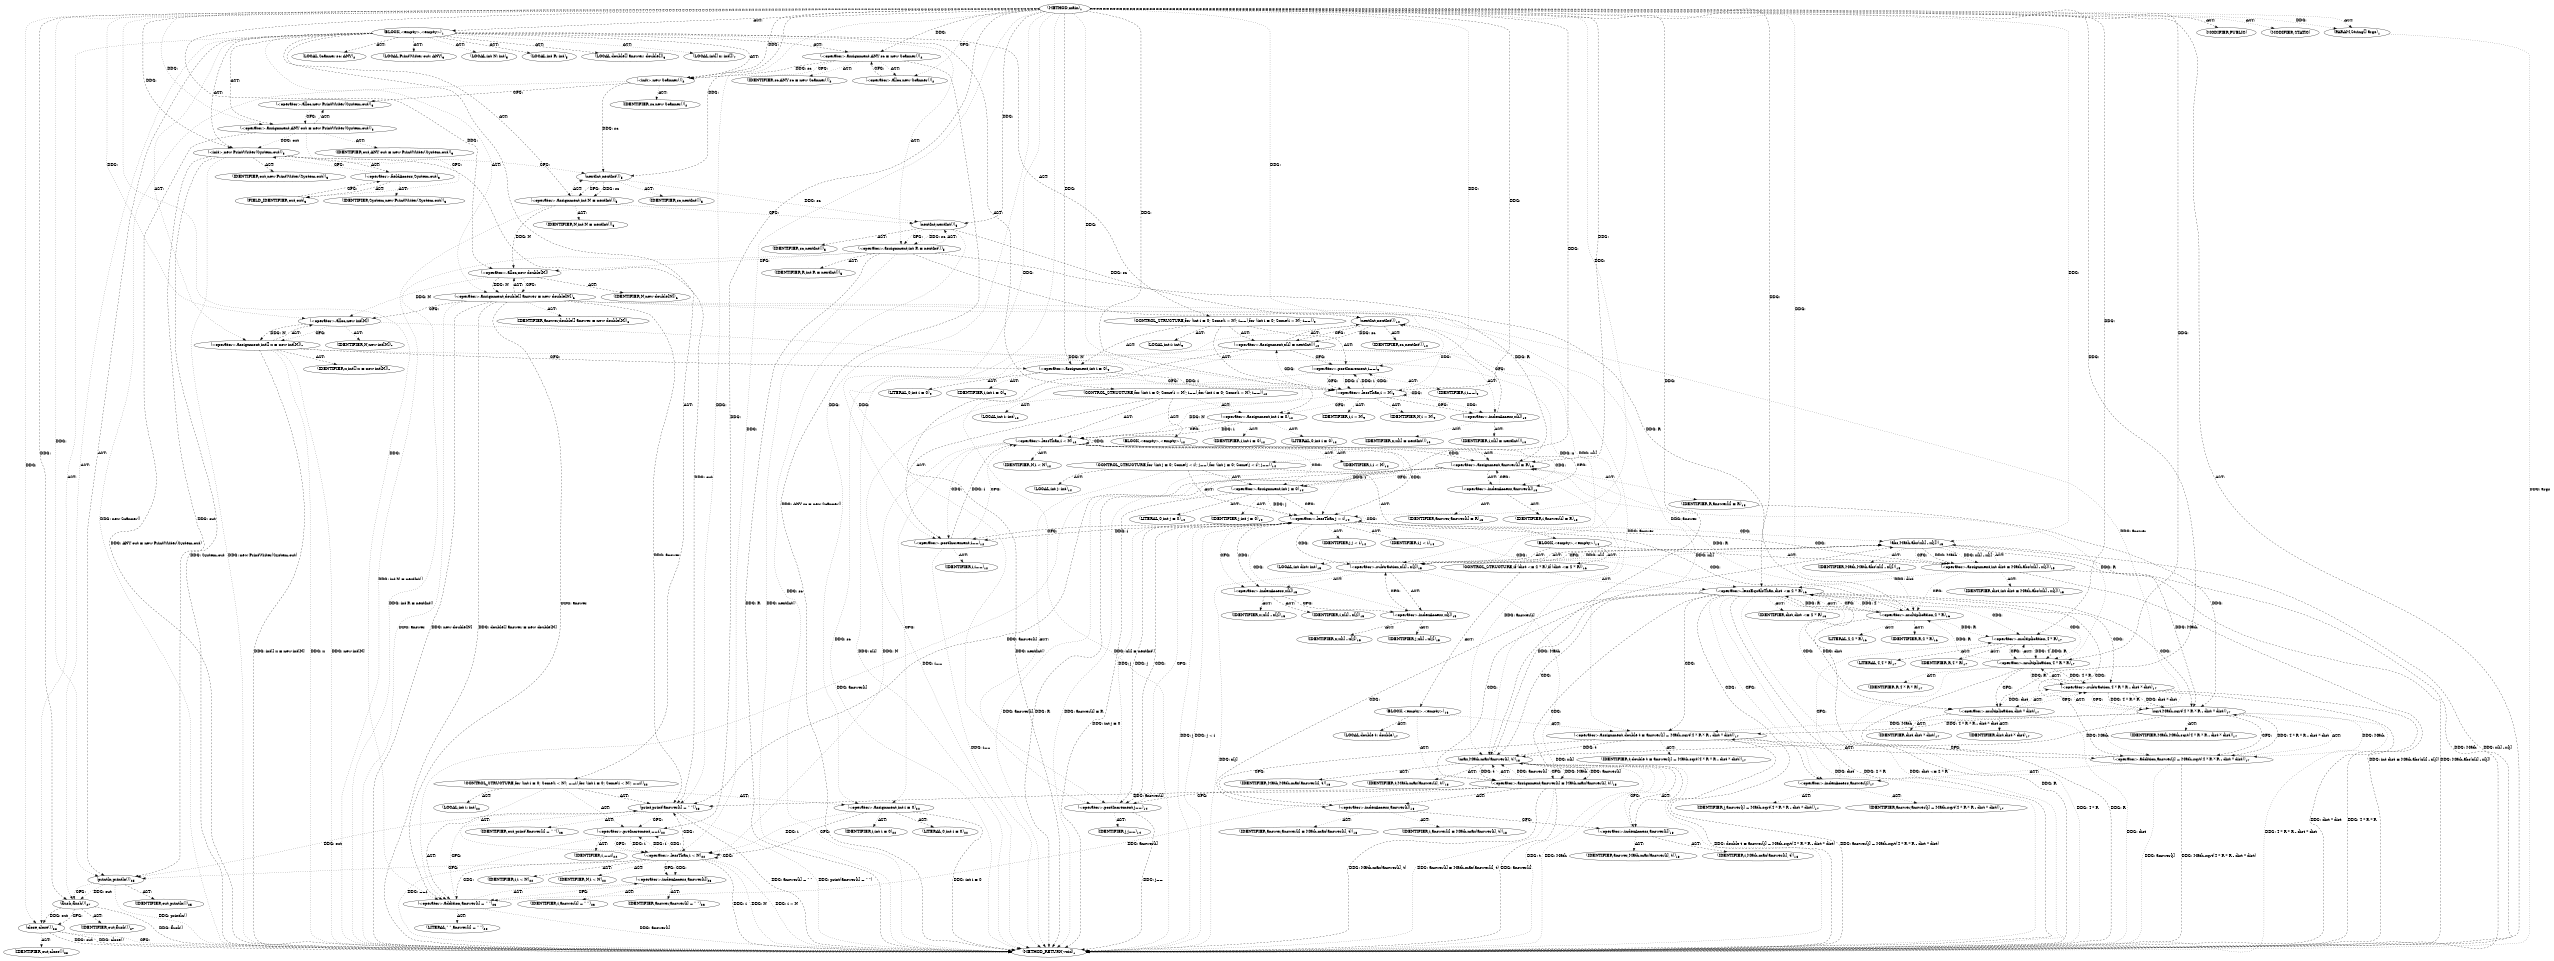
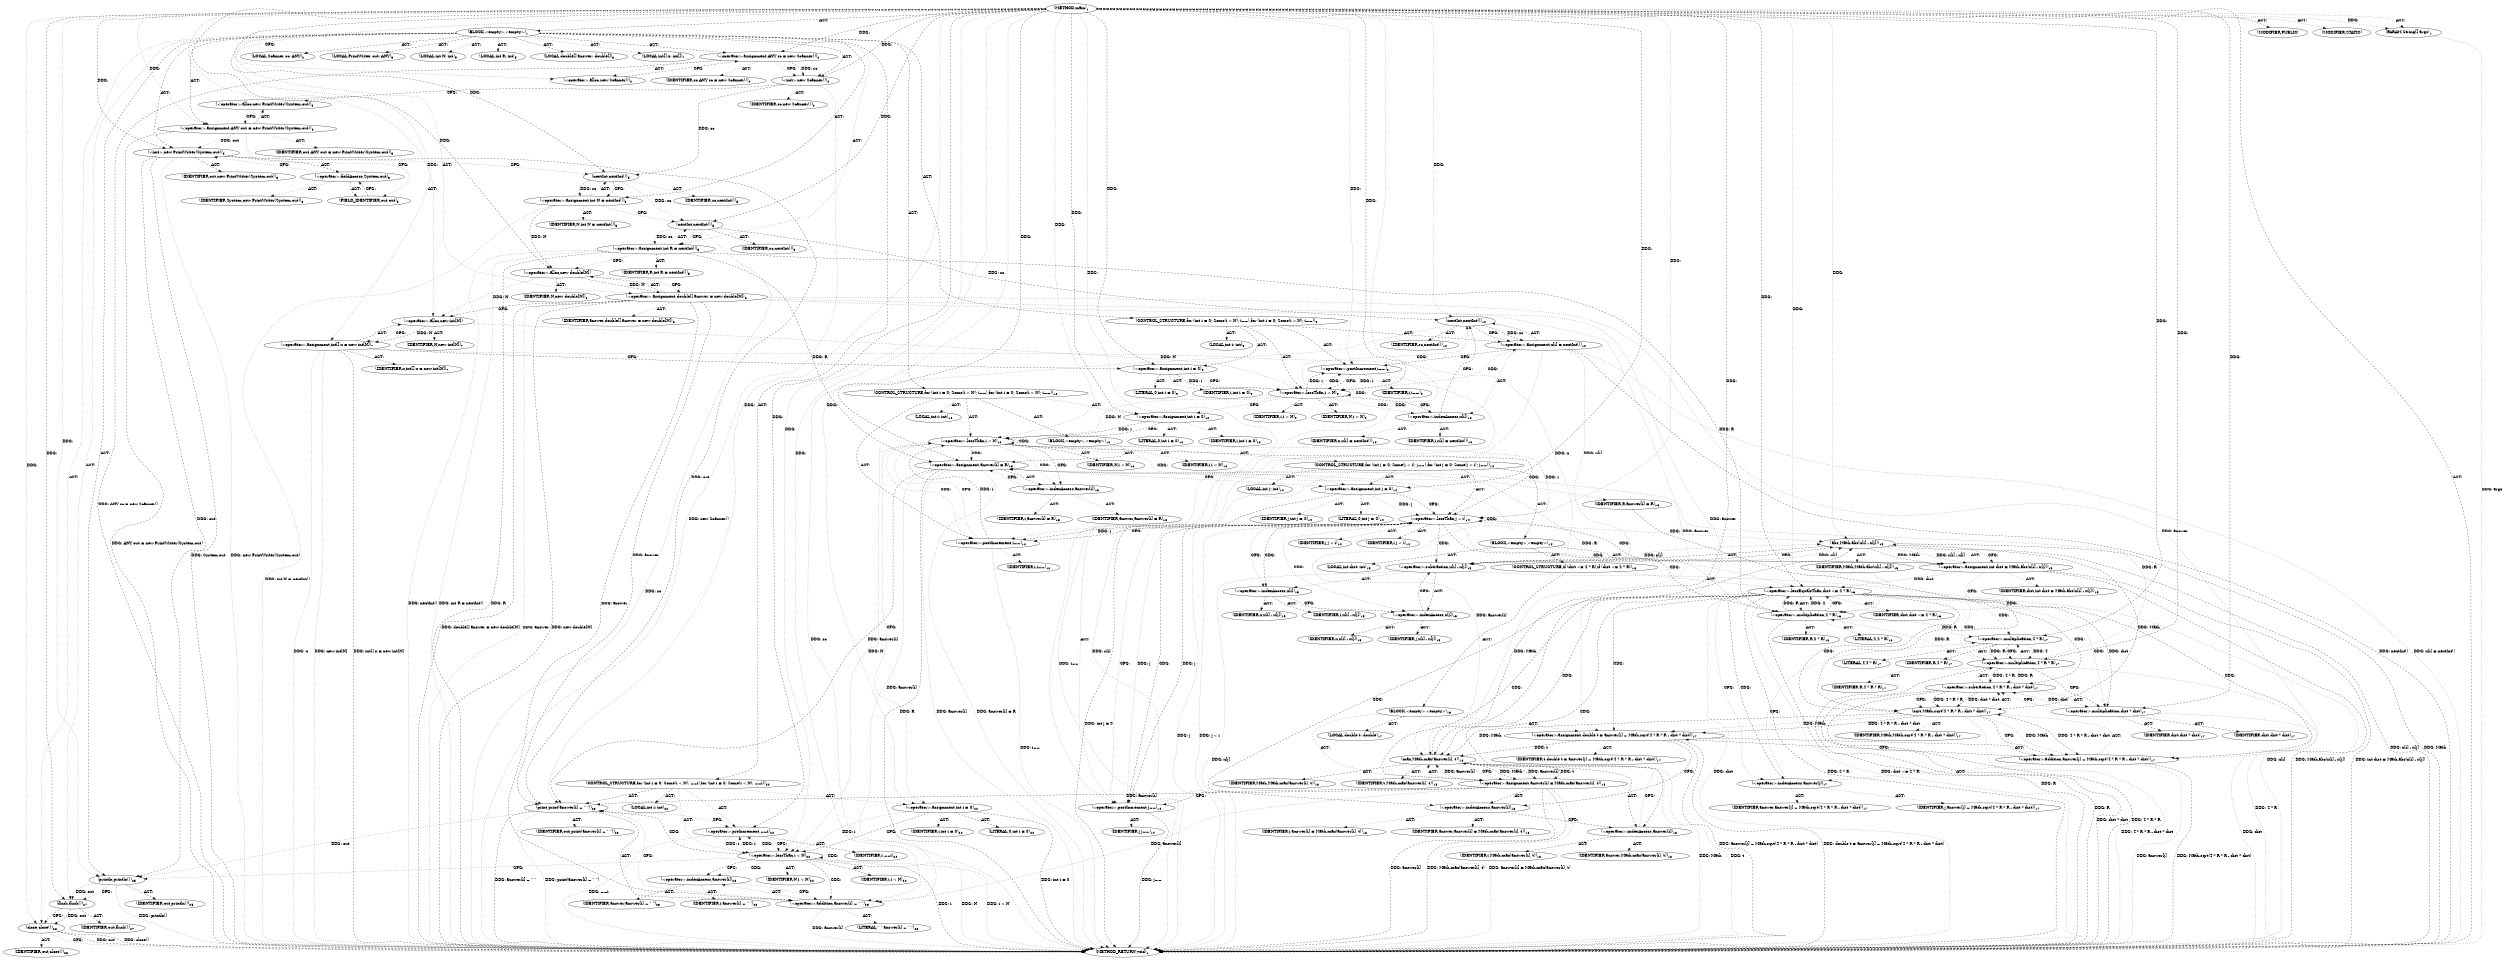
(547, 950) -> none
